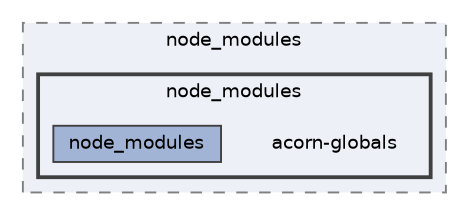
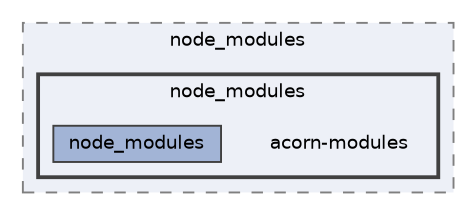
(335, 144) -> (339, 144)
